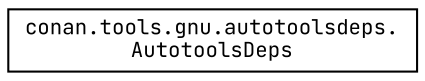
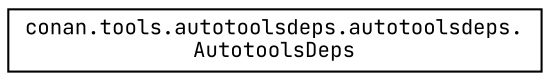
(213, 40) -> (275, 40)
